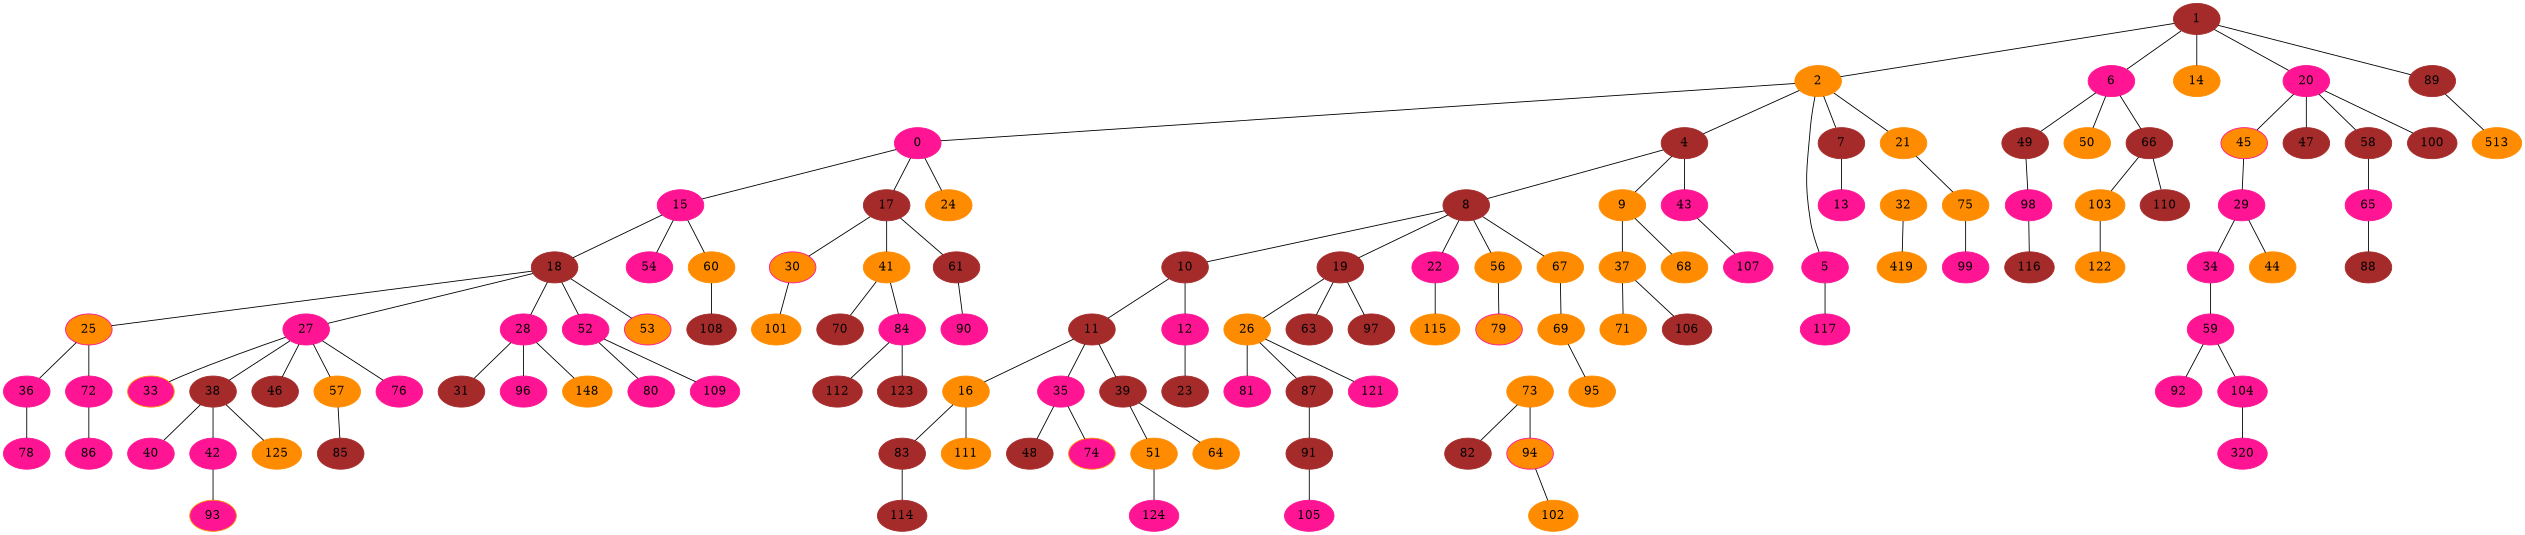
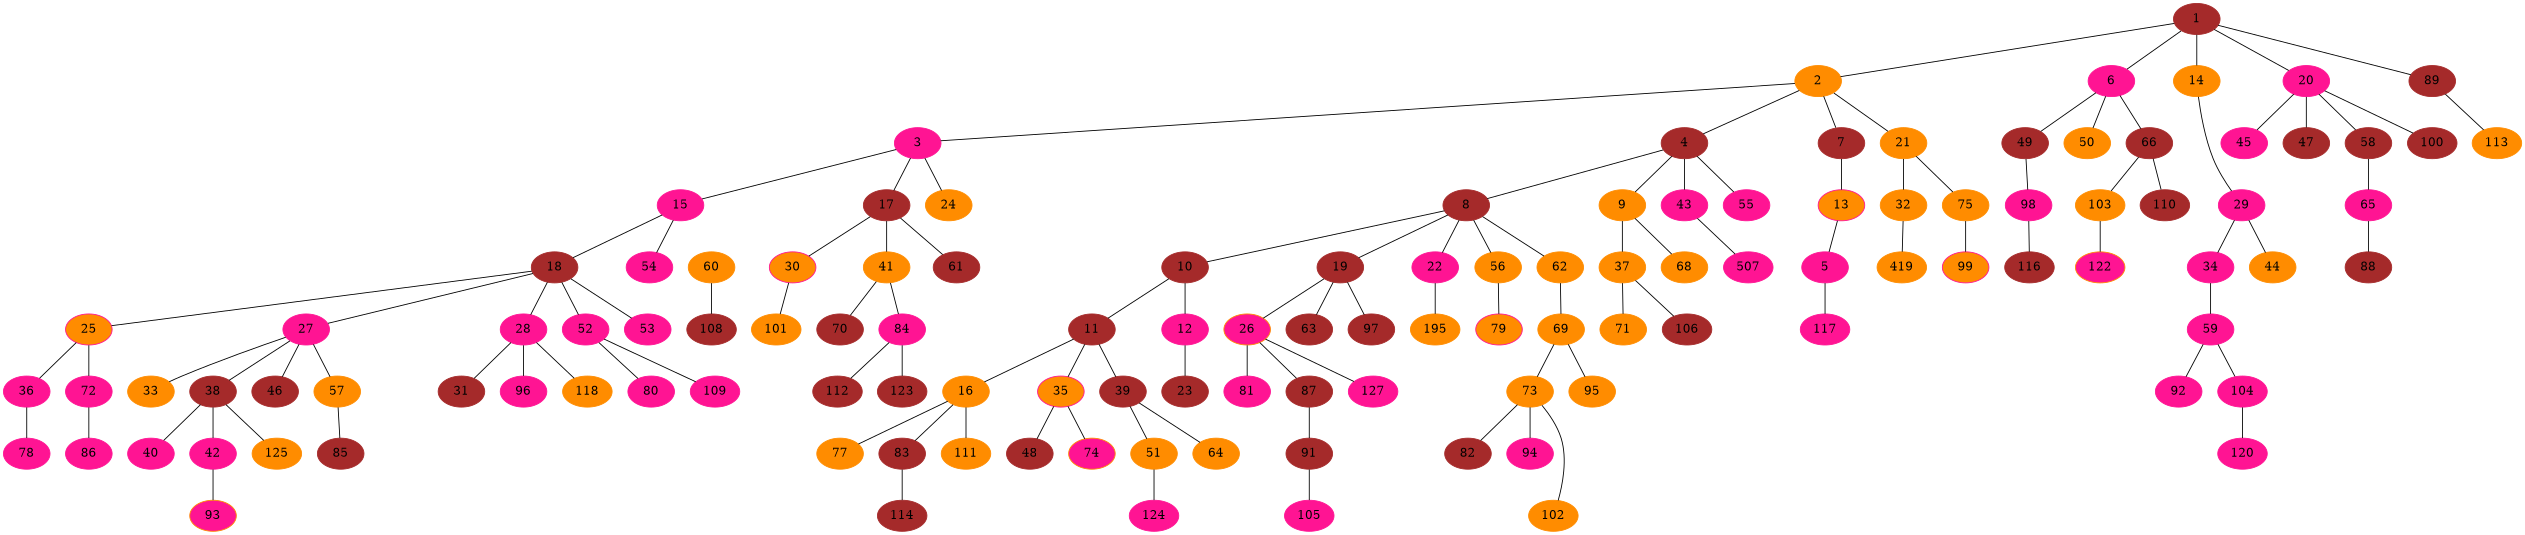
(918, 143) -> (918, 143)
(2244, 143) -> (2244, 143)
(2497, 143) -> (2497, 143)
none -> (1904, 174)
(2243, 174) -> (2209, 146)
(1807, 175) -> (1833, 236)
none -> (1747, 205)
(1841, 205) -> (1841, 205)
(696, 236) -> none
(1560, 267) -> (1560, 267)
(1748, 267) -> (1748, 267)
(1966, 267) -> (1966, 267)
(2100, 267) -> (2100, 267)
(648, 329) -> (648, 329)
(964, 329) -> none
(1247, 329) -> (1247, 329)
(1435, 329) -> (1435, 329)
none -> (1546, 361)
(151, 392) -> (151, 392)
(399, 392) -> none
(587, 392) -> (587, 392)
(1061, 392) -> (1061, 392)
(1373, 392) -> (1373, 392)
none -> (840, 454)
(1530, 454) -> (1530, 454)
(2242, 454) -> (2242, 454)
(1542, 485) -> (1564, 450)
